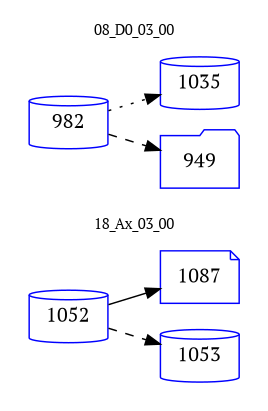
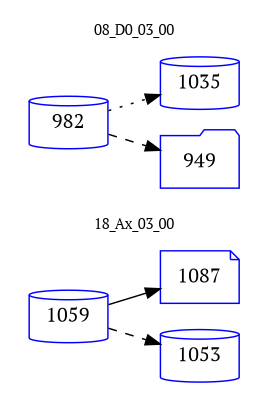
(69, 316) -> (69, 316)
